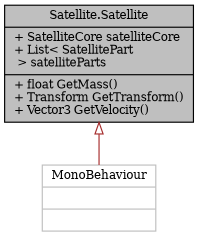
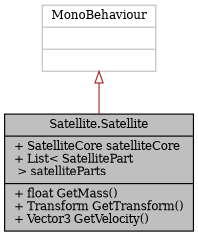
(99, 150) -> (99, 98)
